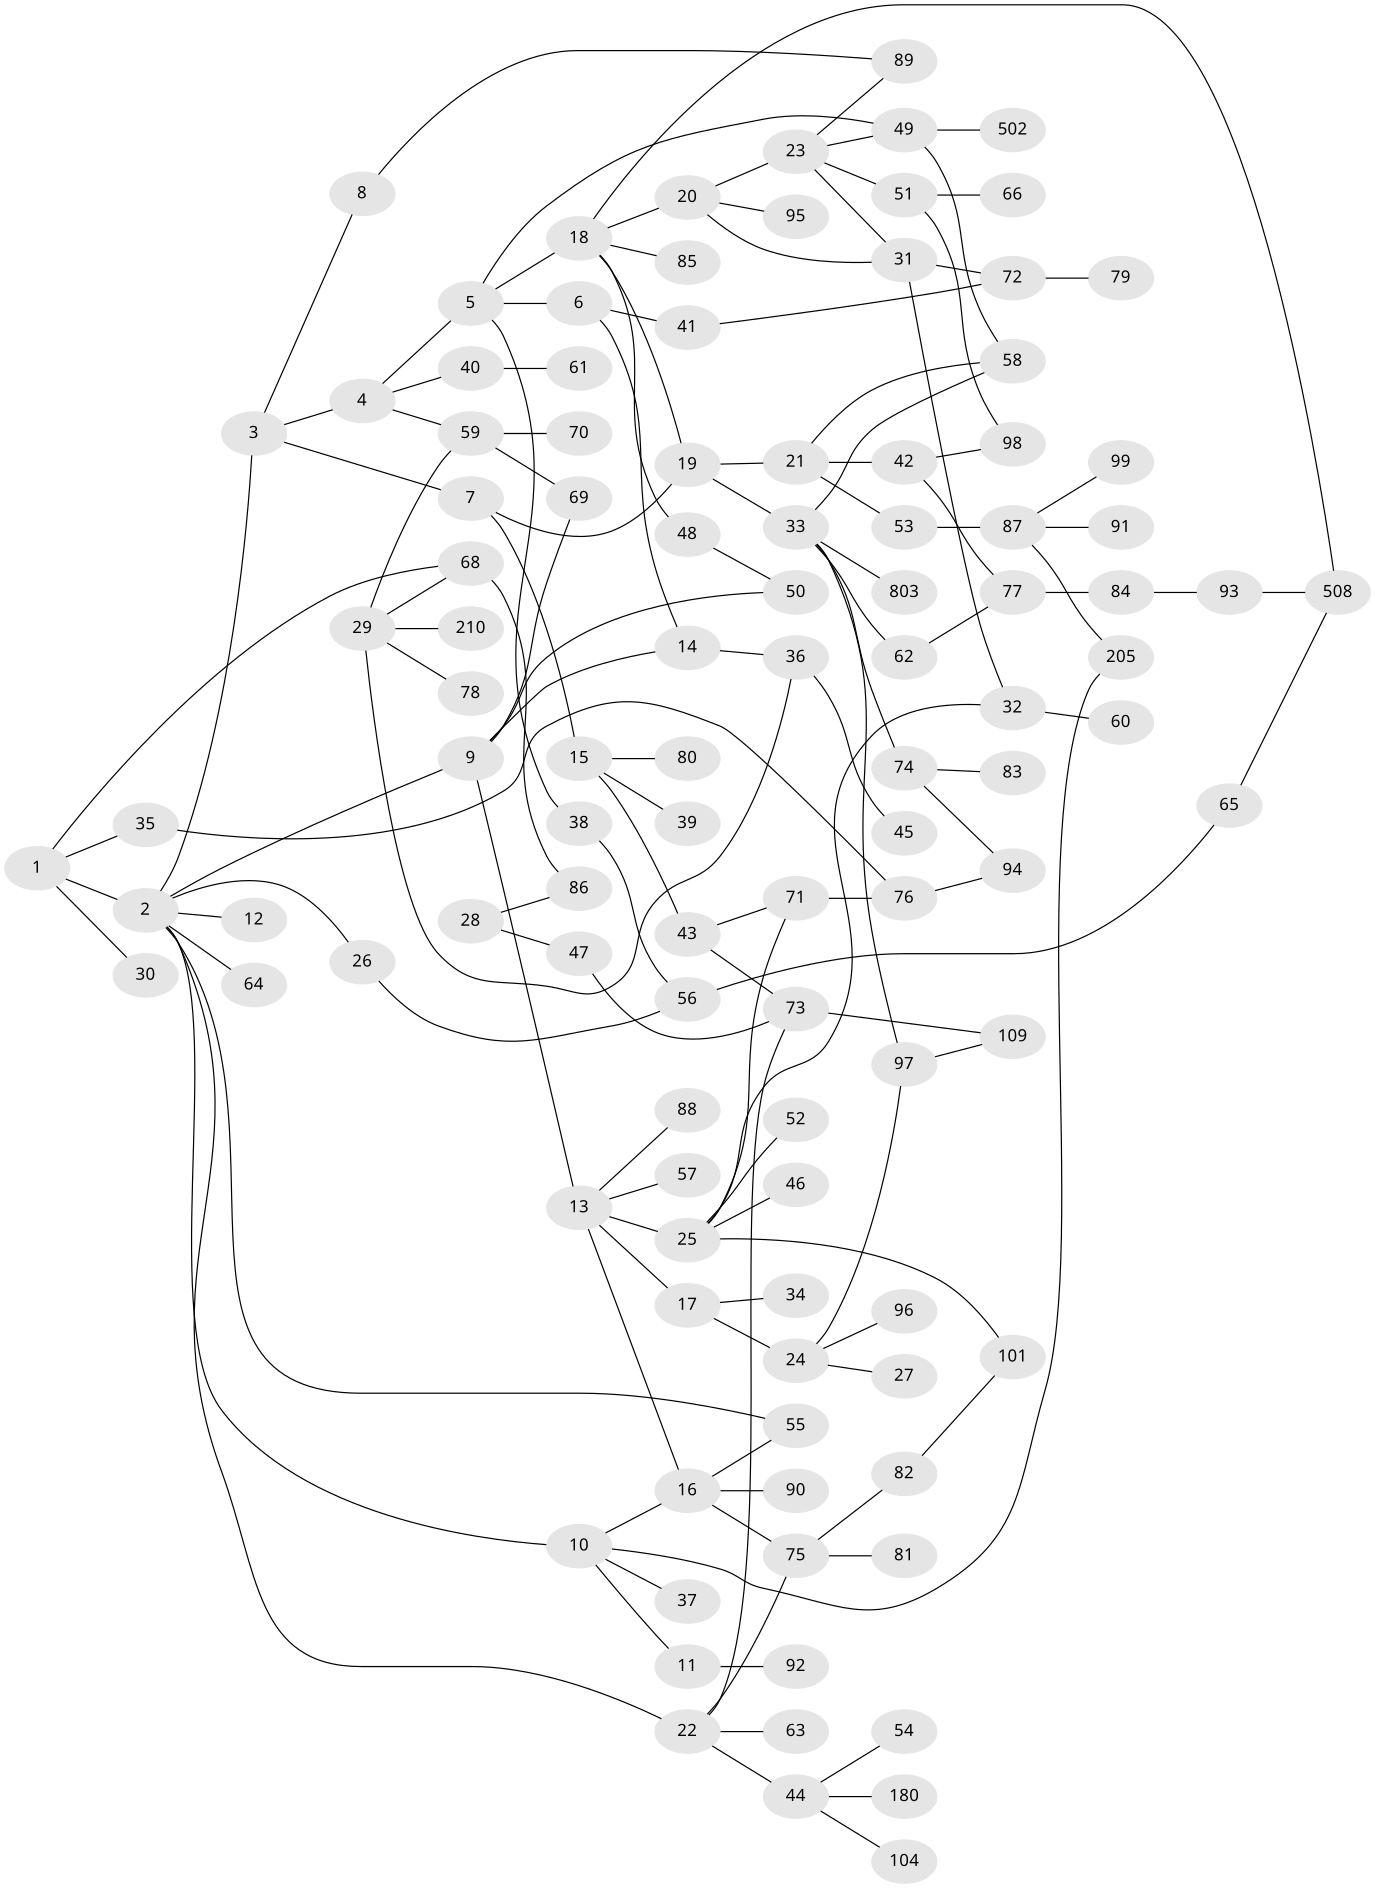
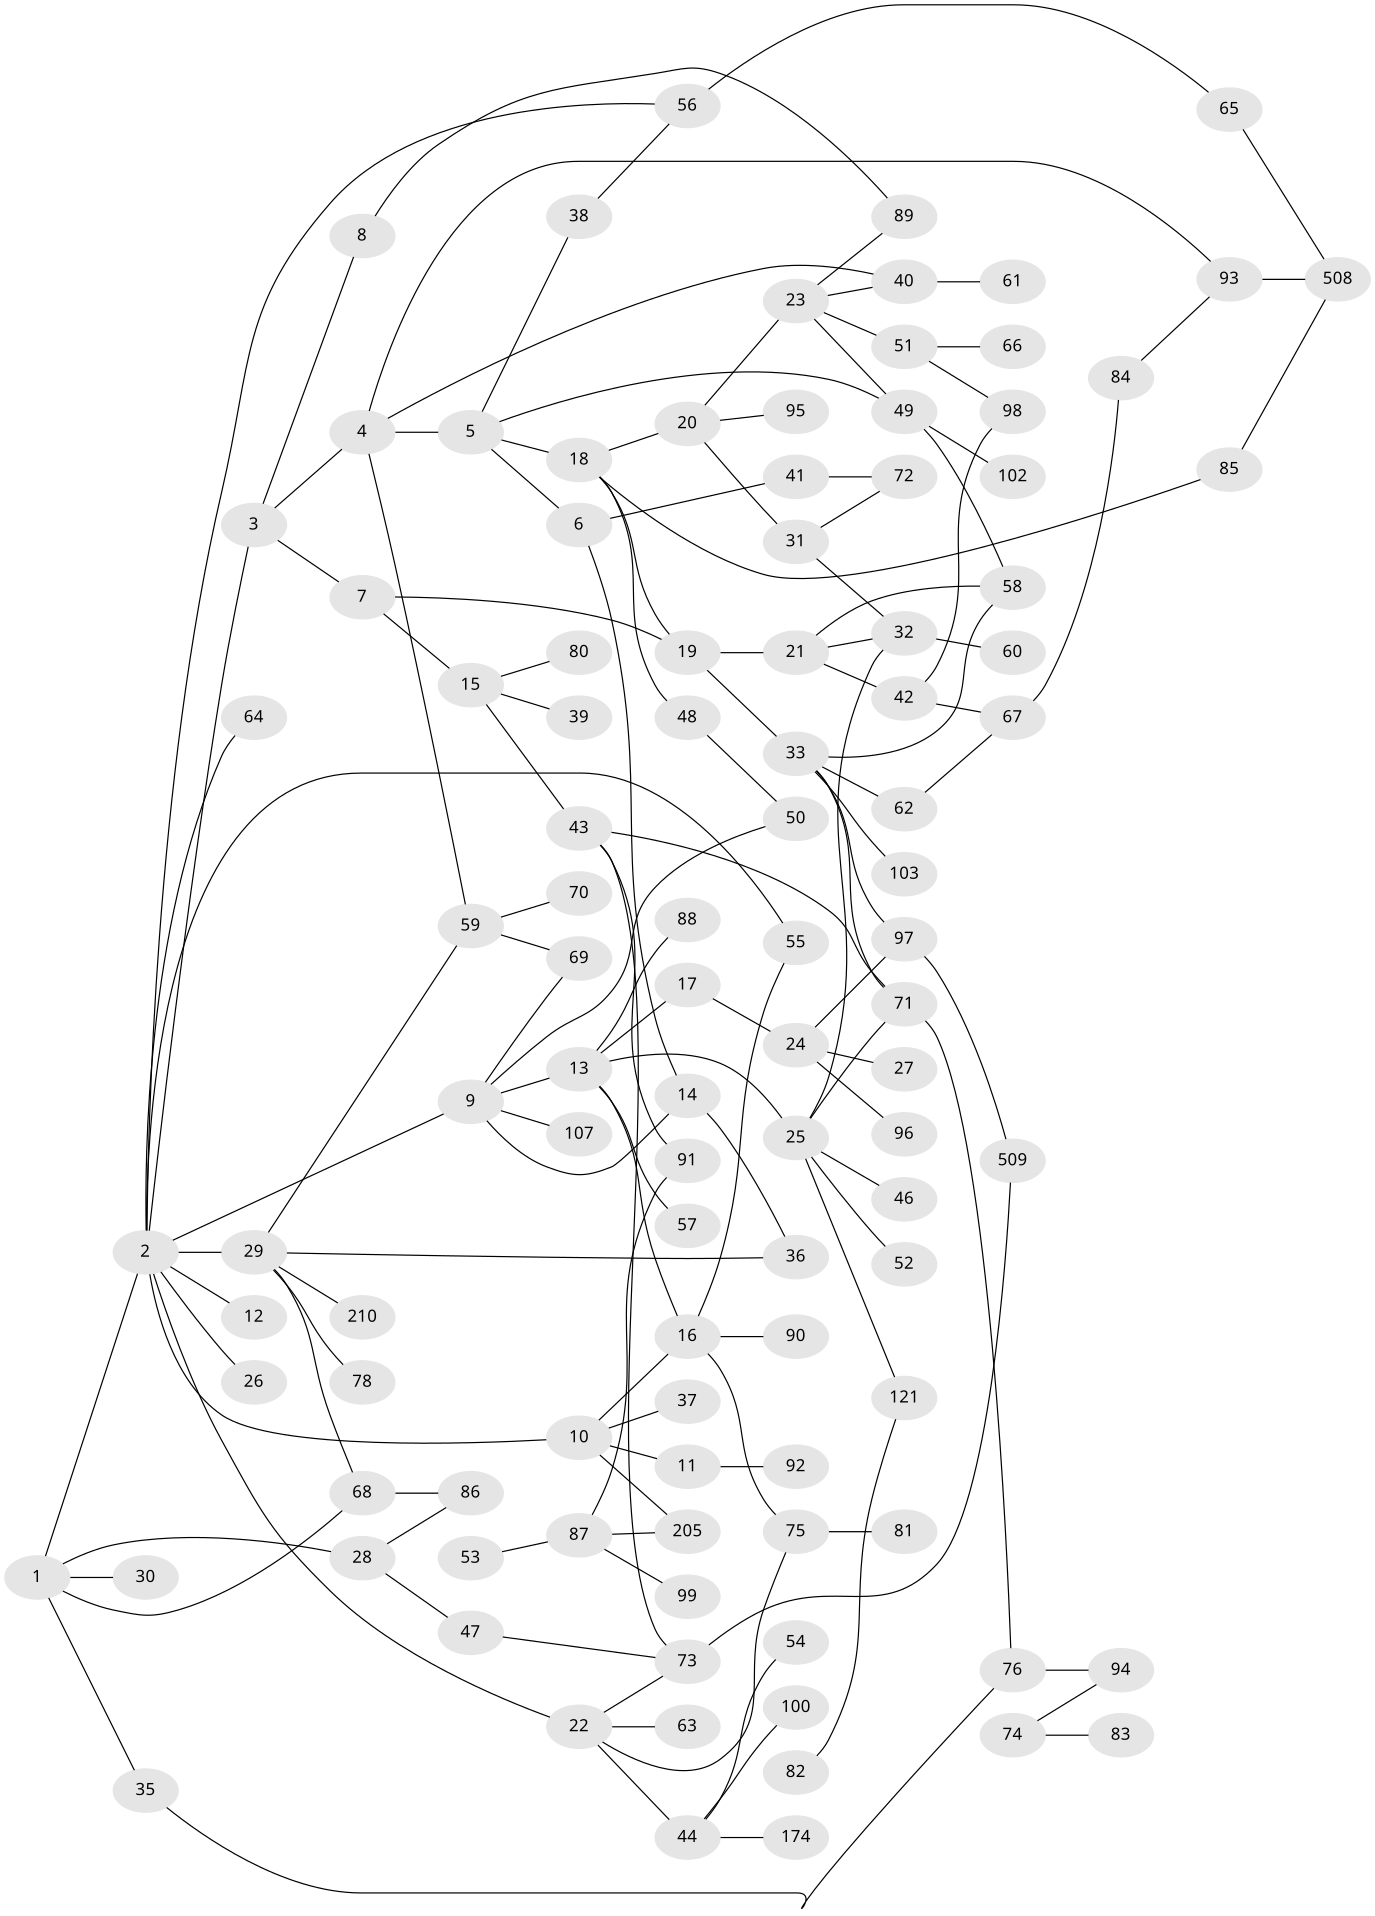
(1130, 8) -> (1284, 374)
(1013, 130) -> (1013, 477)
none -> (735, 161)
(850, 206) -> (850, 291)
(1121, 278) -> none
(850, 495) -> (850, 643)
(904, 592) -> (904, 874)
(1013, 592) -> (1013, 718)
(872, 691) -> (850, 879)
(904, 833) -> none
none -> (633, 995)
(1013, 1037) -> (1013, 1161)
(512, 1041) -> (214, 531)
none -> (579, 1134)
none -> (200, 1252)
(796, 1296) -> none
(1013, 1357) -> (904, 1398)
(850, 1515) -> none
none -> (195, 1538)
(904, 1797) -> (796, 1707)
(904, 1862) -> (796, 1838)
